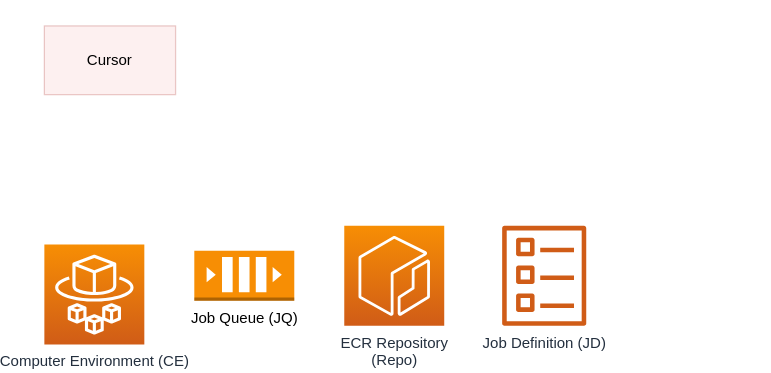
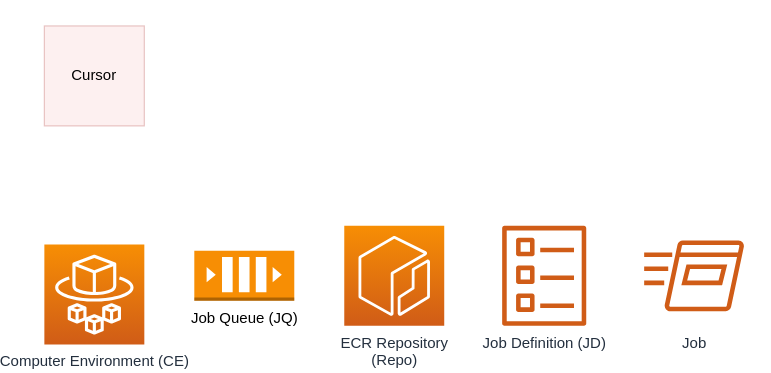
(110, 60) -> (94, 76)
none -> (694, 276)
